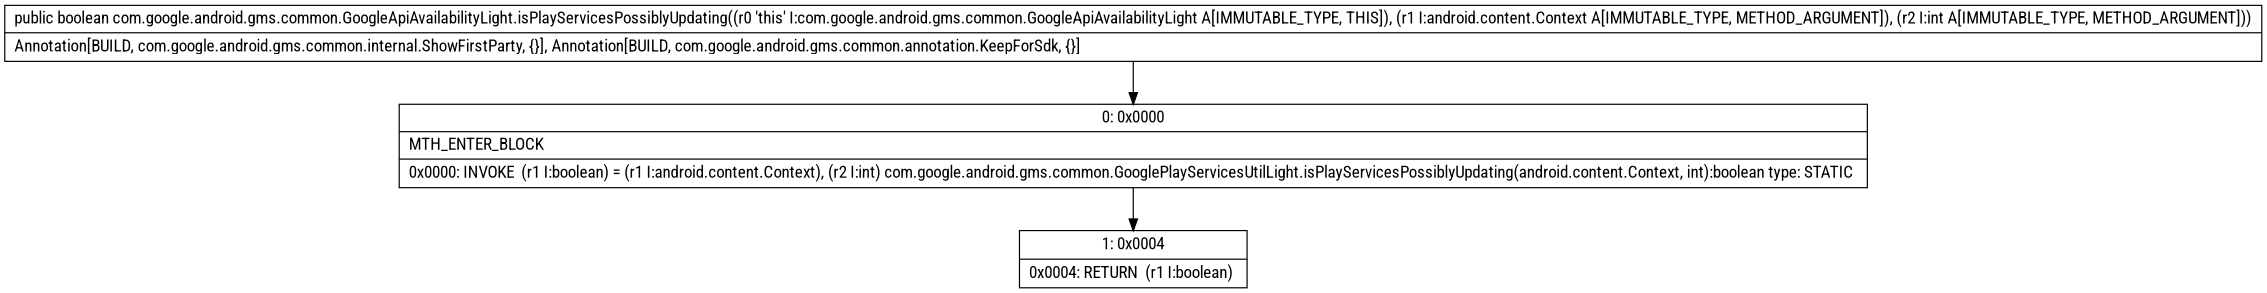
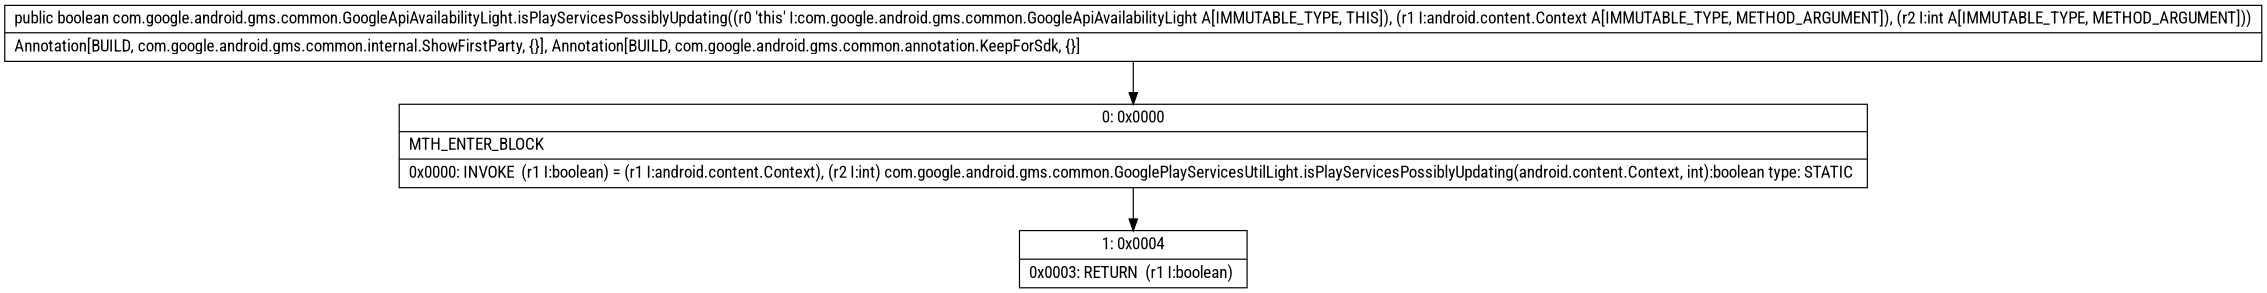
(1133, 273) -> (1133, 273)
